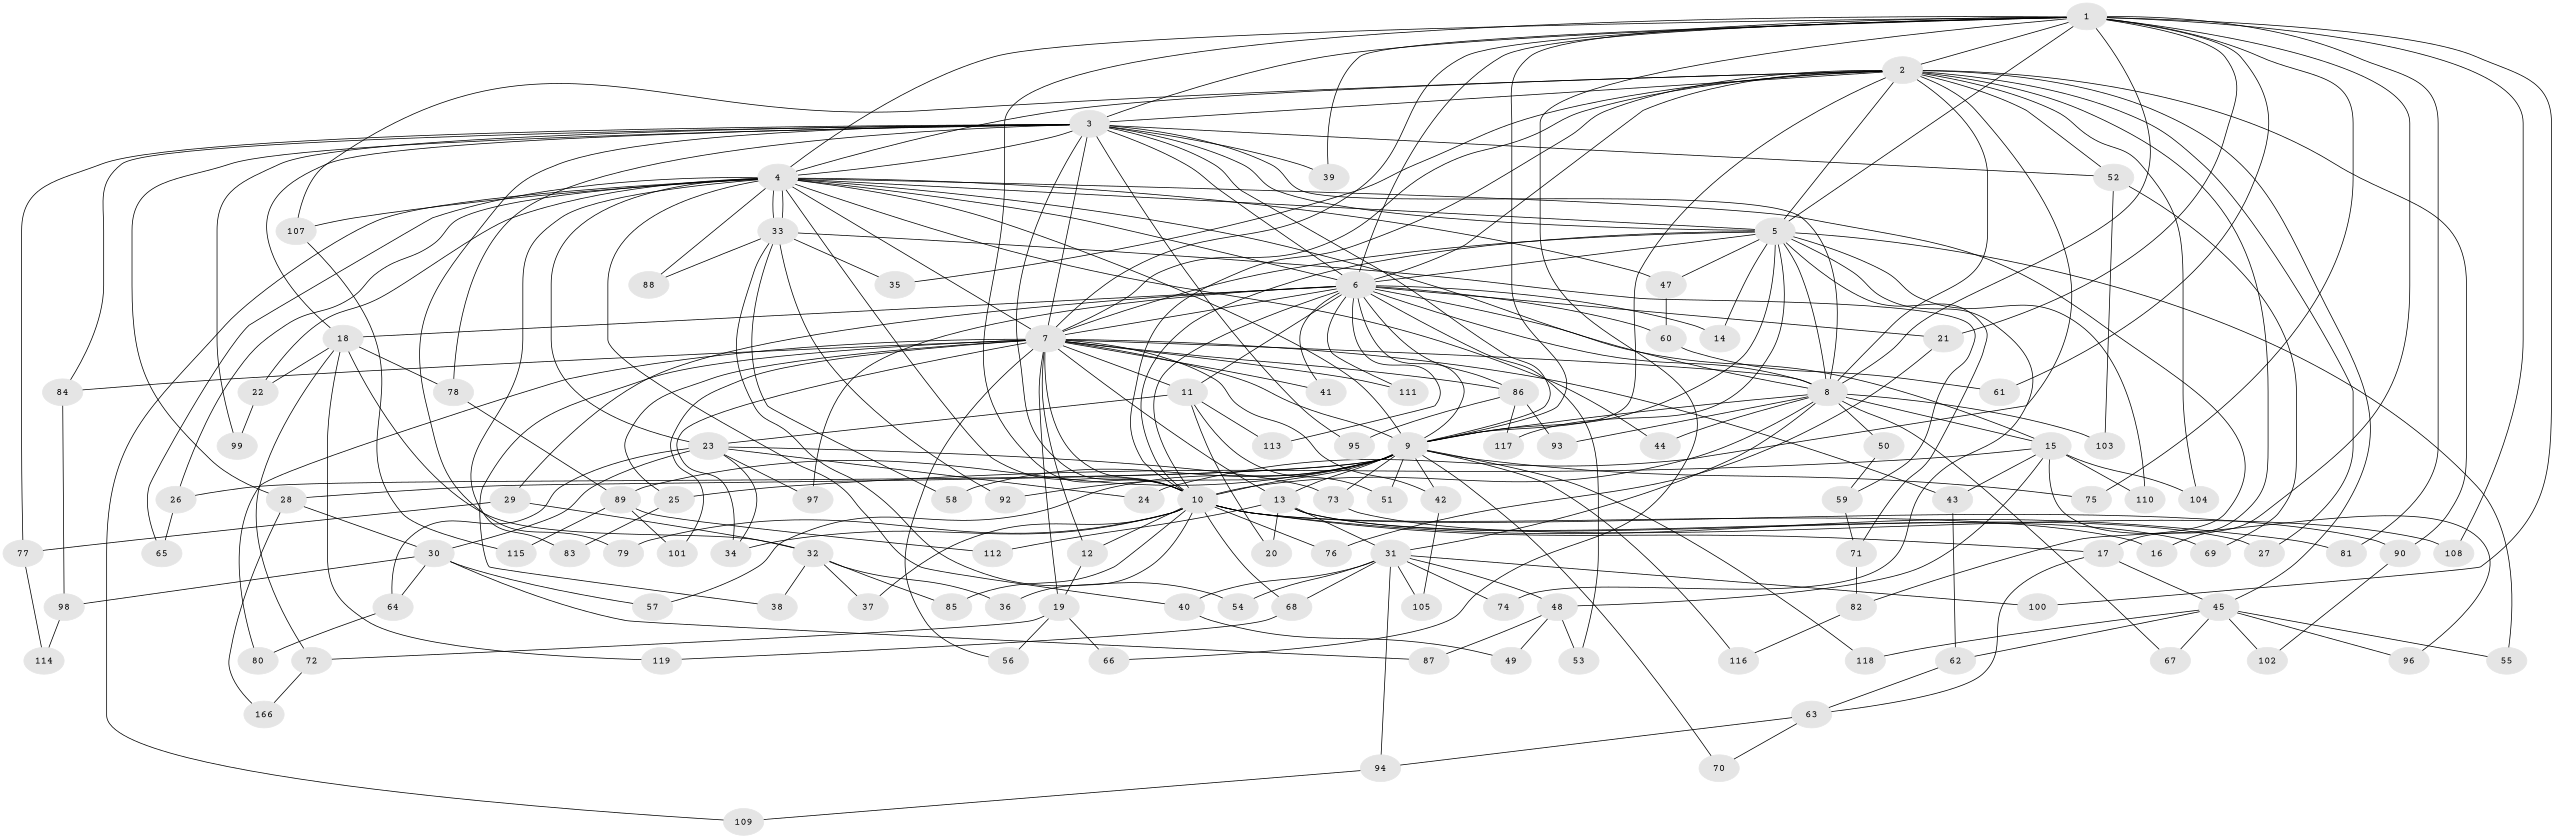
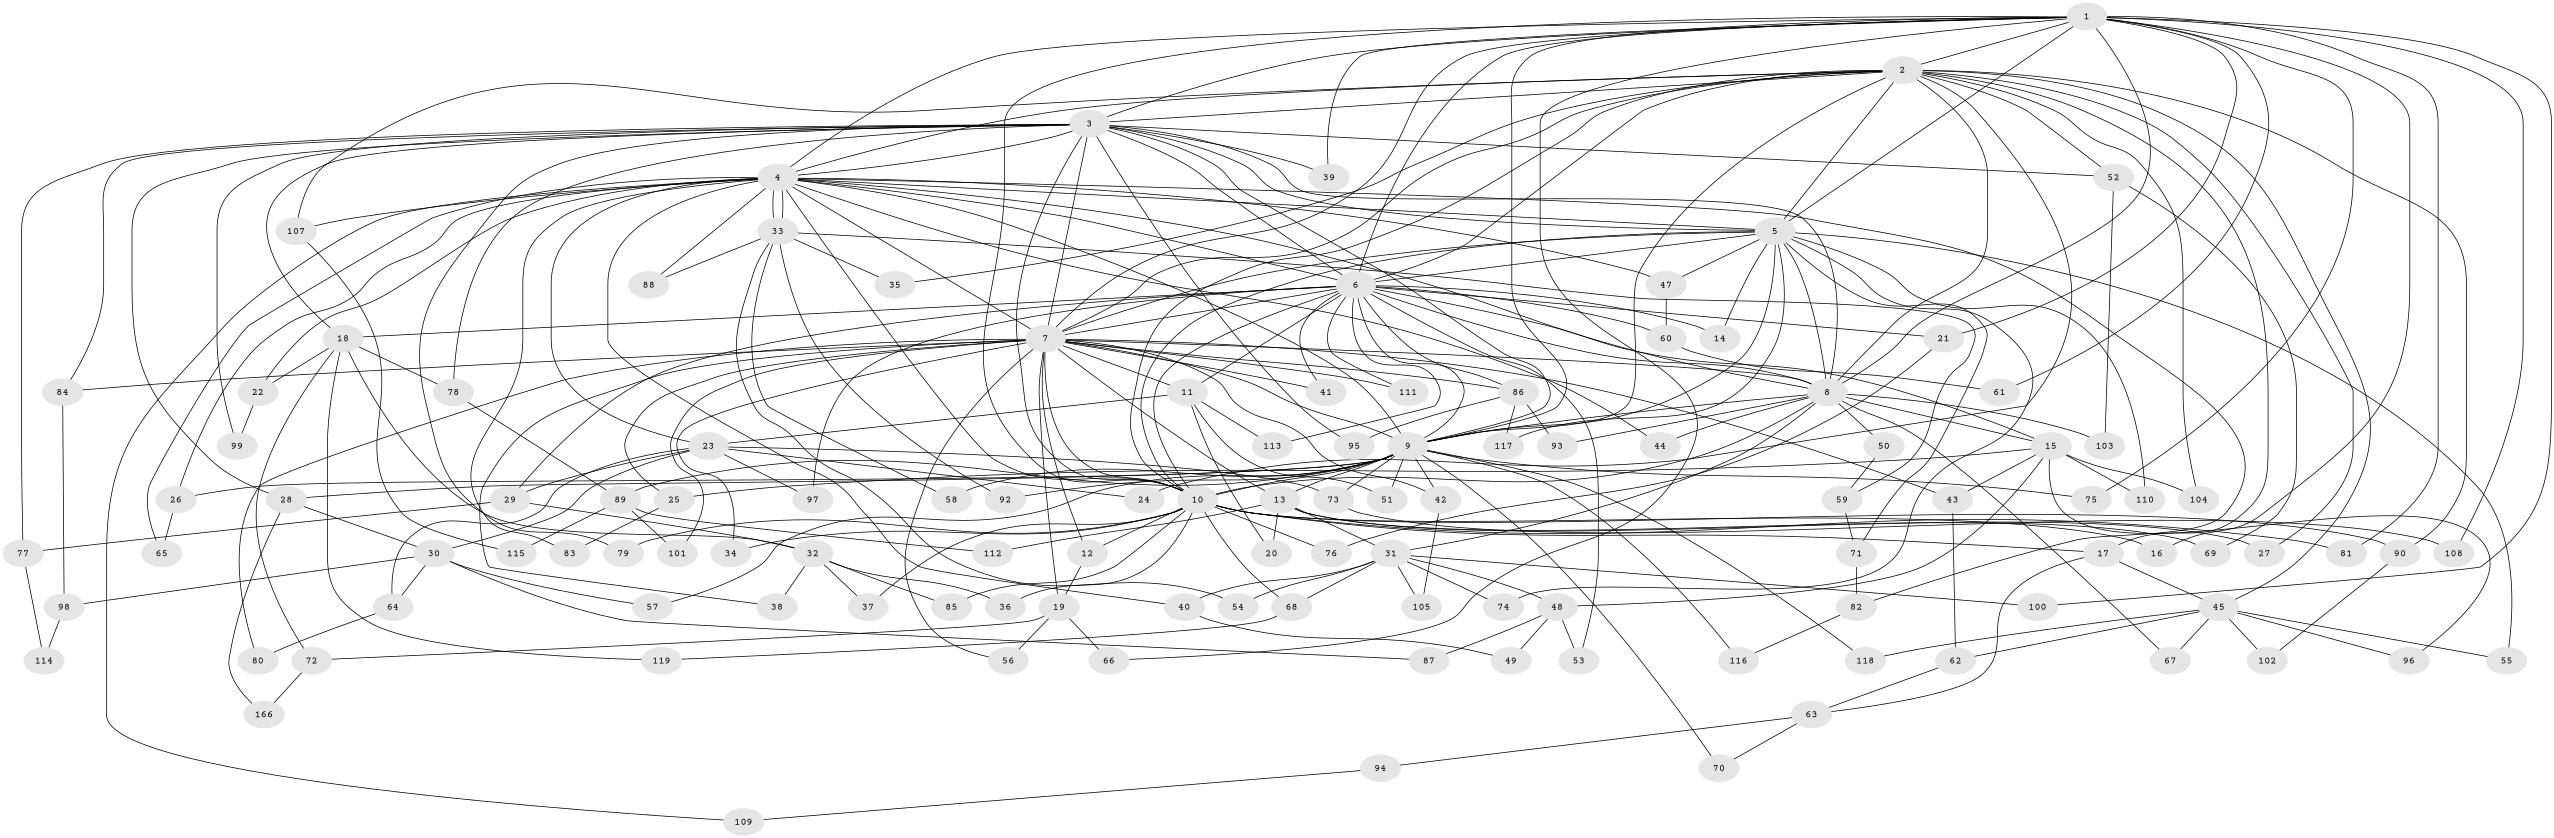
(756, 494) -> (607, 468)
(1386, 665) -> none
